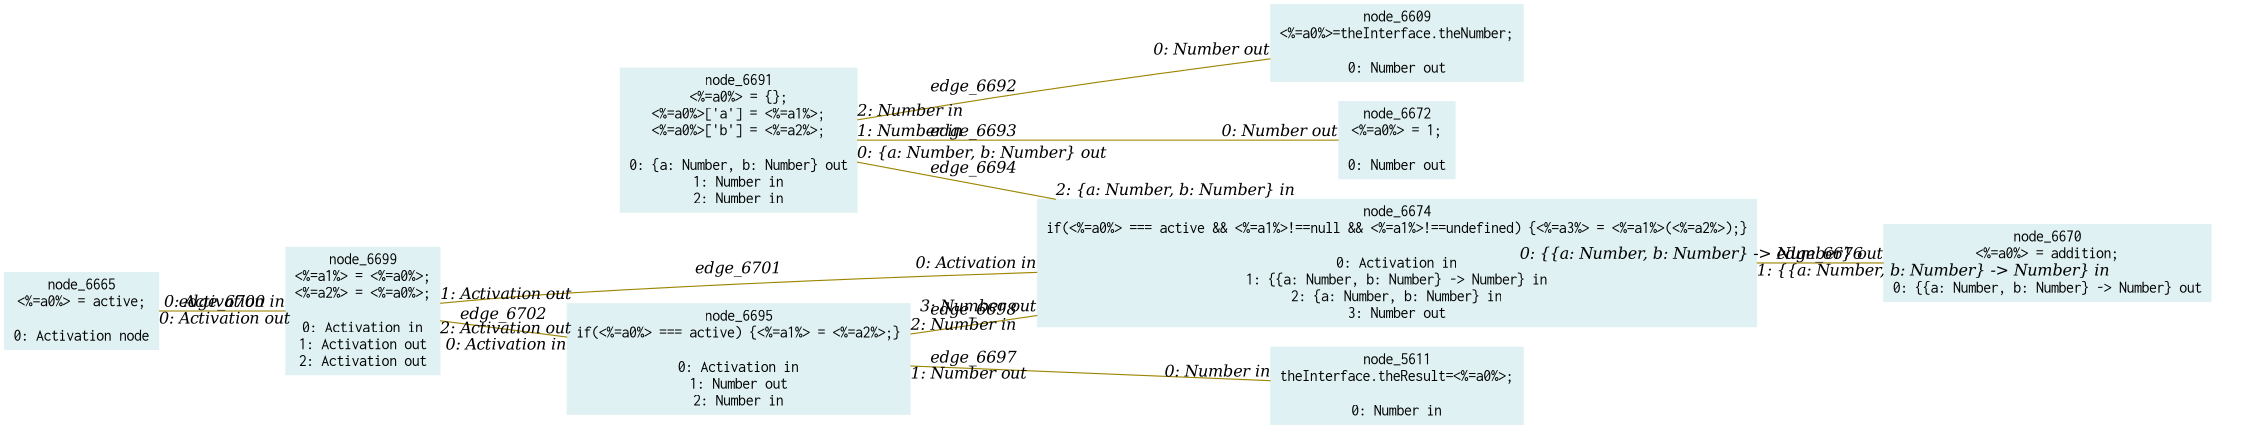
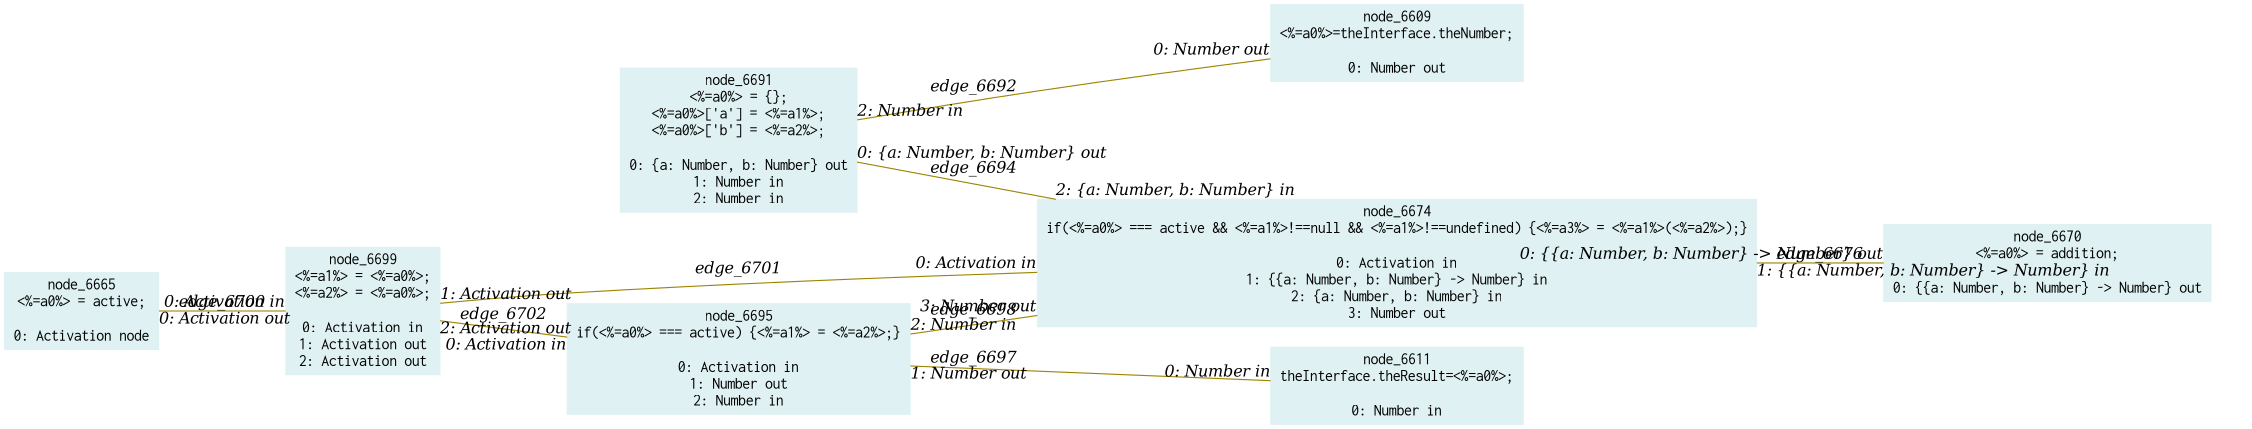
(1397, 140) -> none
(1397, 386) -> (1397, 386)
